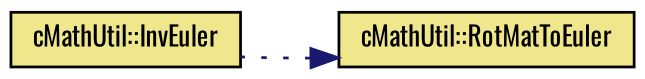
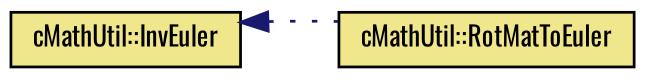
(276, 58) -> (303, 21)
